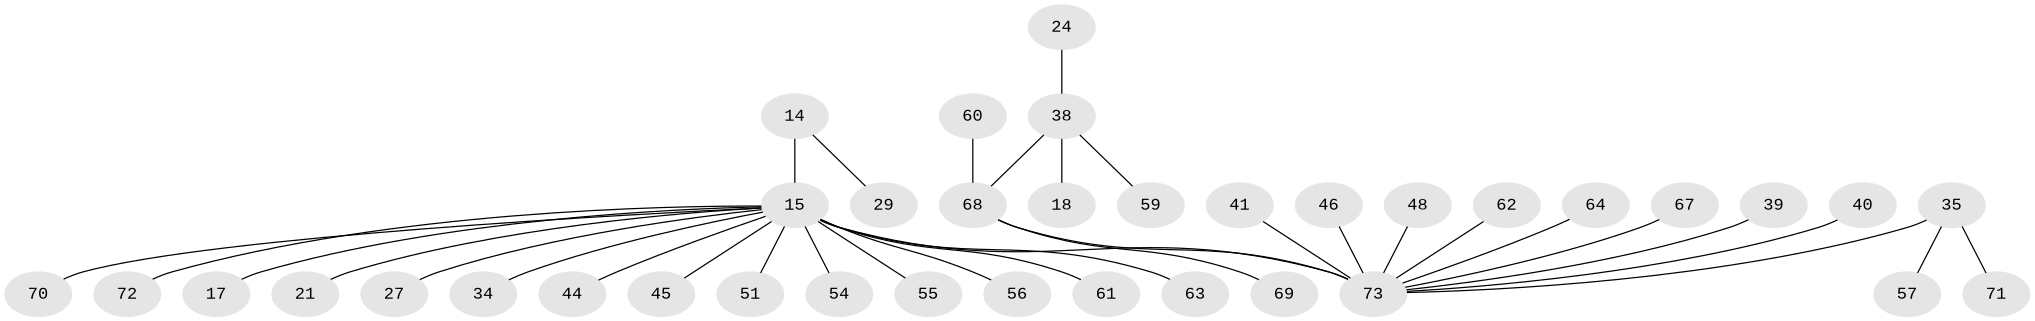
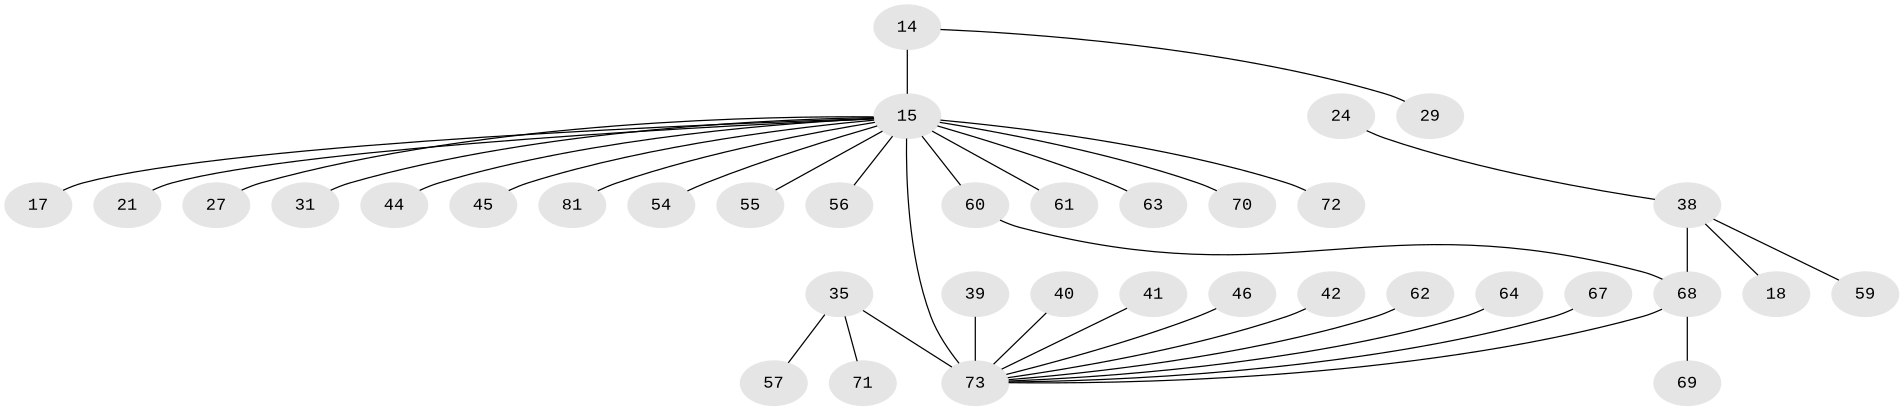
none -> (941, 161)
(1418, 205) -> (1331, 294)
(483, 294) -> (305, 205)
(750, 294) -> (572, 205)
